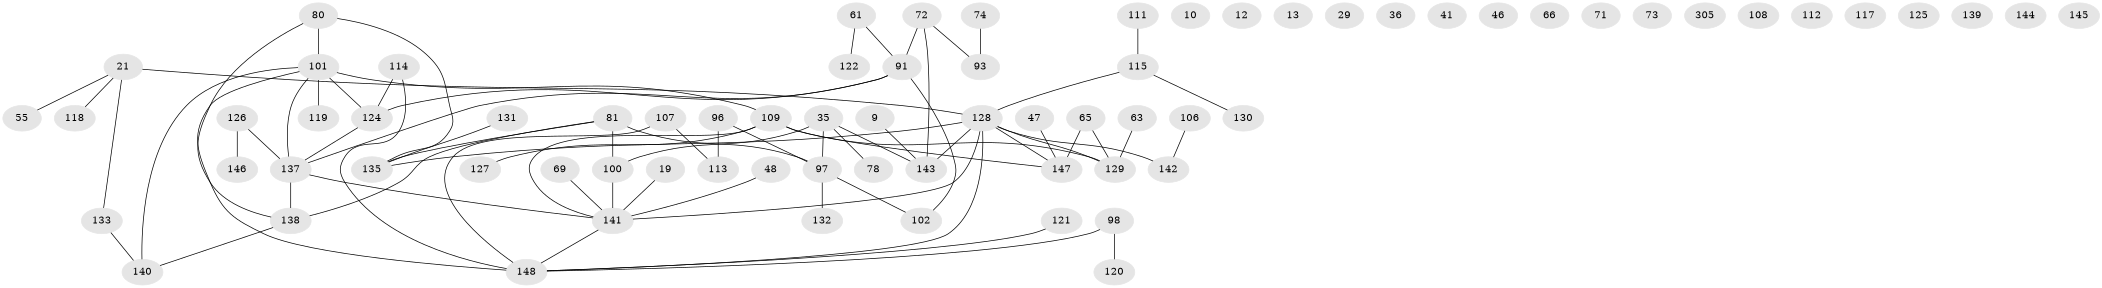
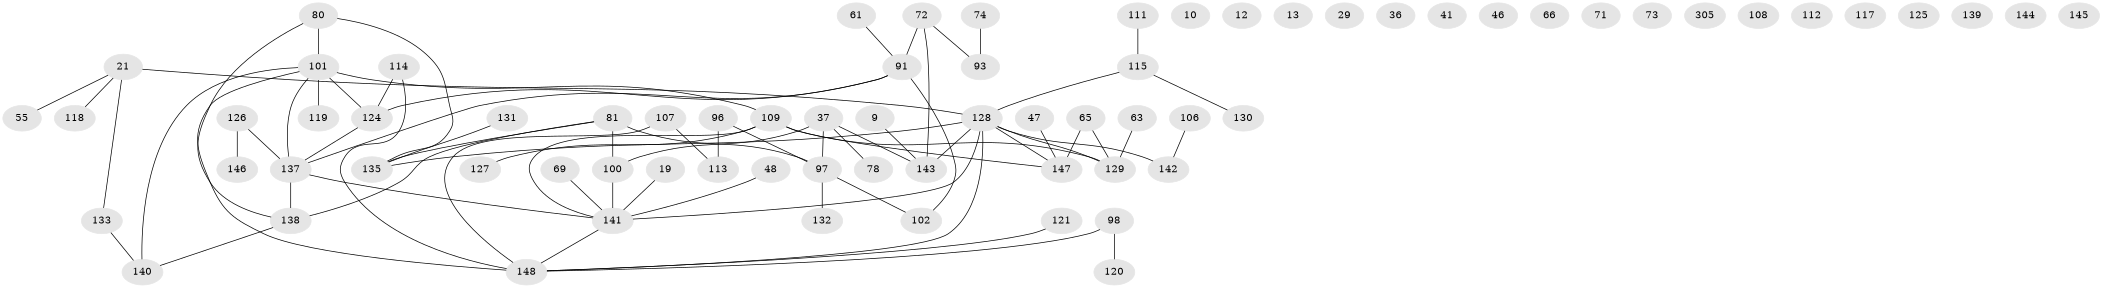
(849, 67) -> none
(824, 118) -> (824, 118)
